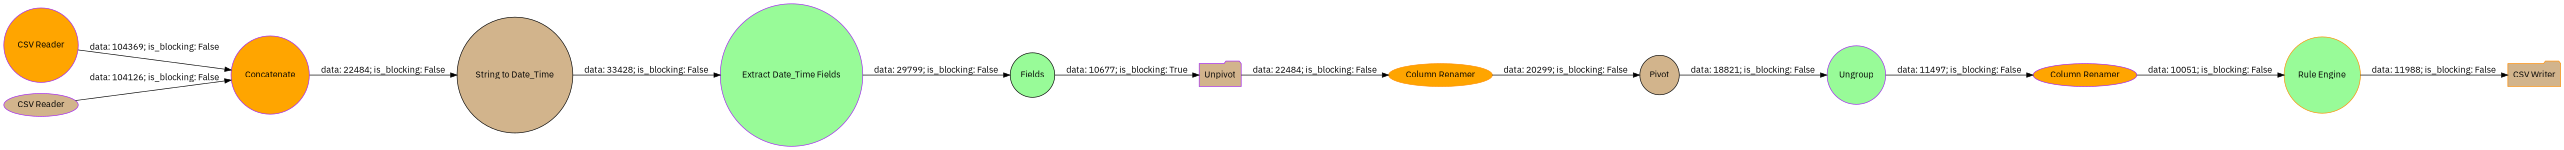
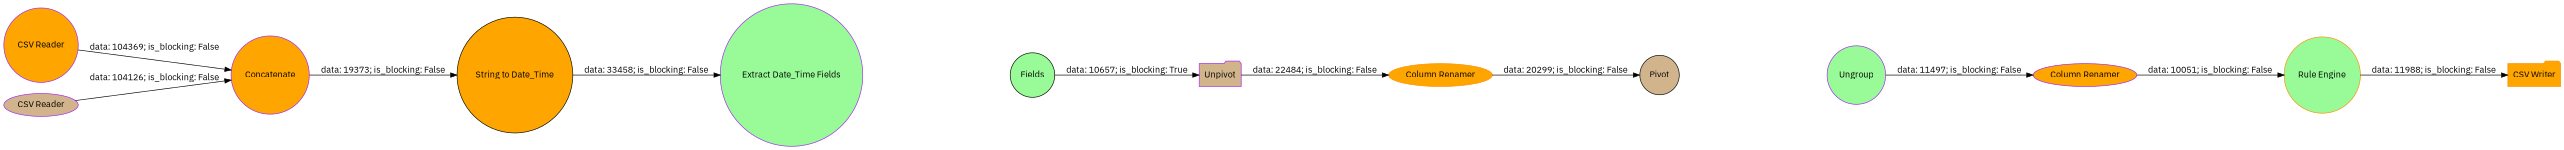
(383, 70) -> (383, 70)
(647, 70) -> (647, 70)
(1127, 70) -> (1127, 70)
(515, 75) -> (515, 75)
(933, 75) -> none
(1750, 75) -> none
(2534, 75) -> (2534, 75)
